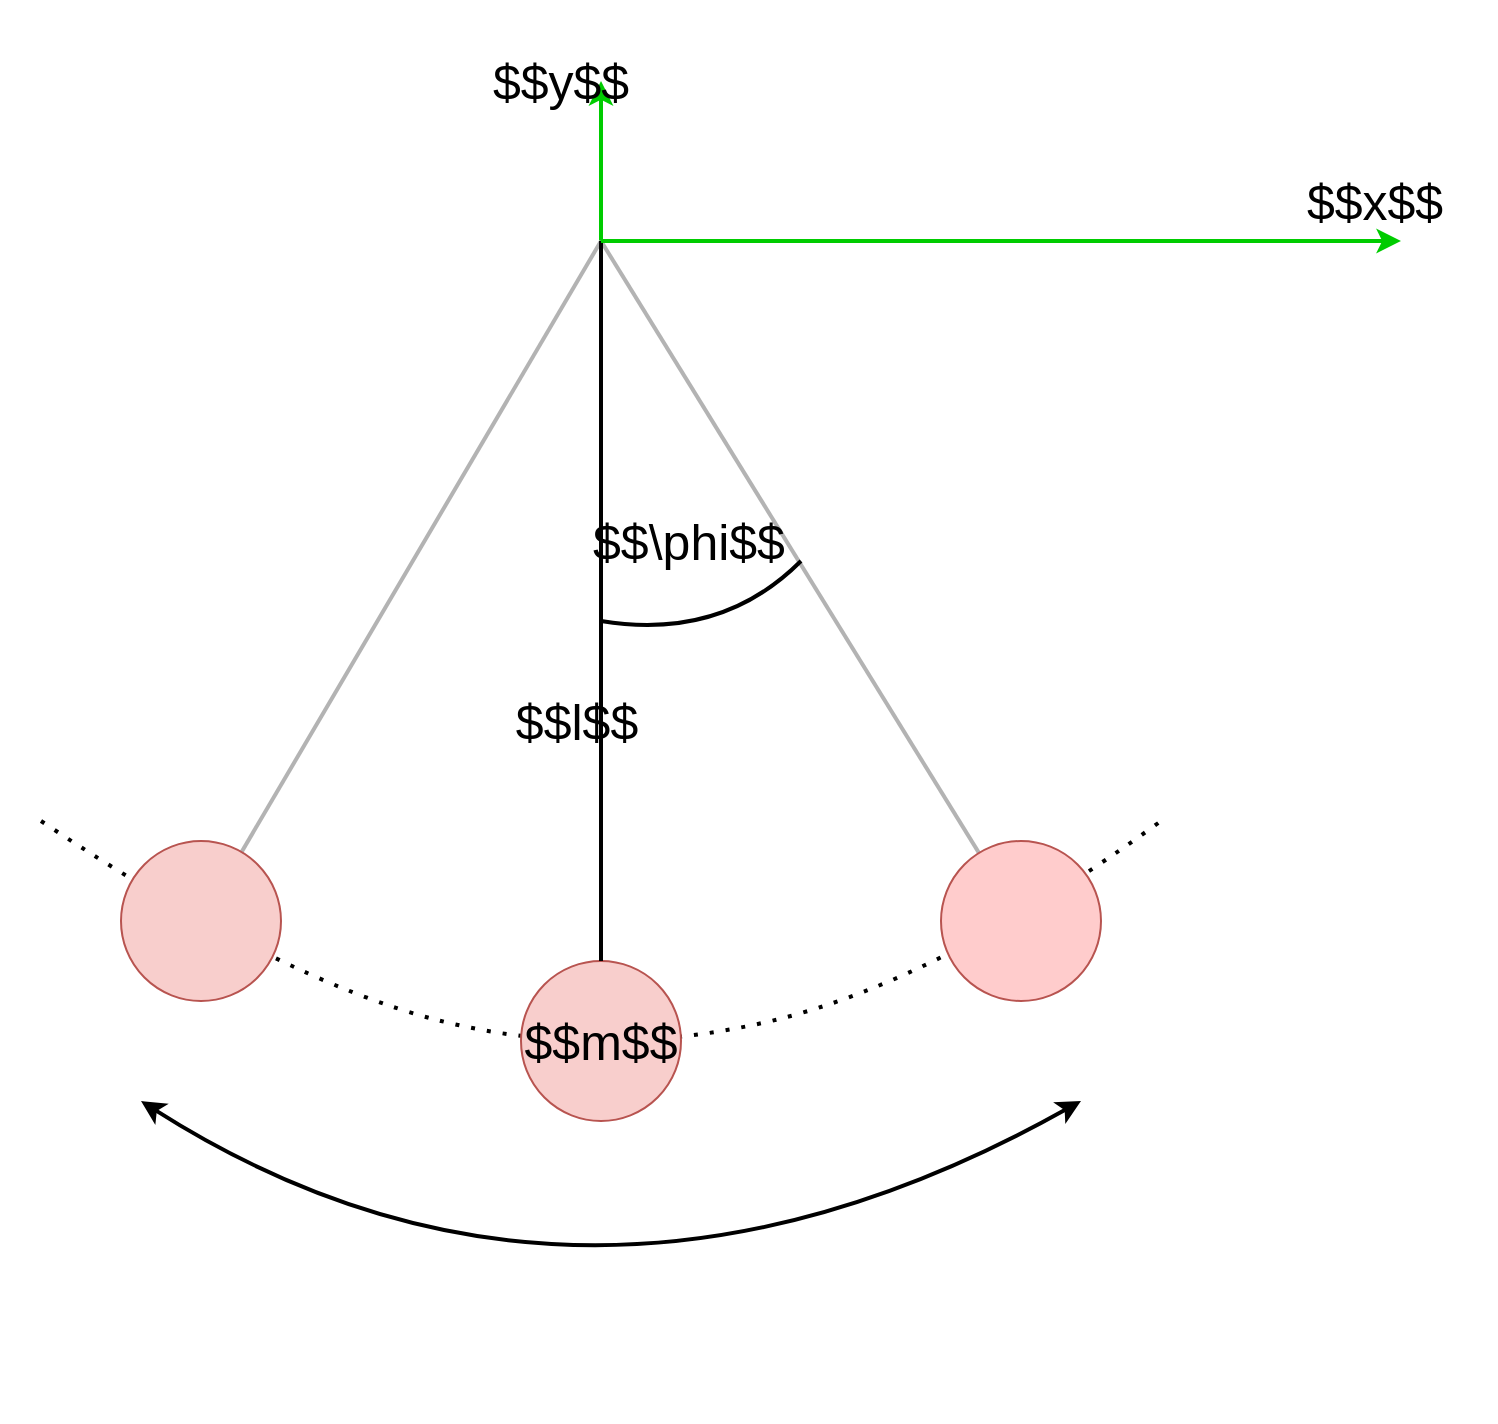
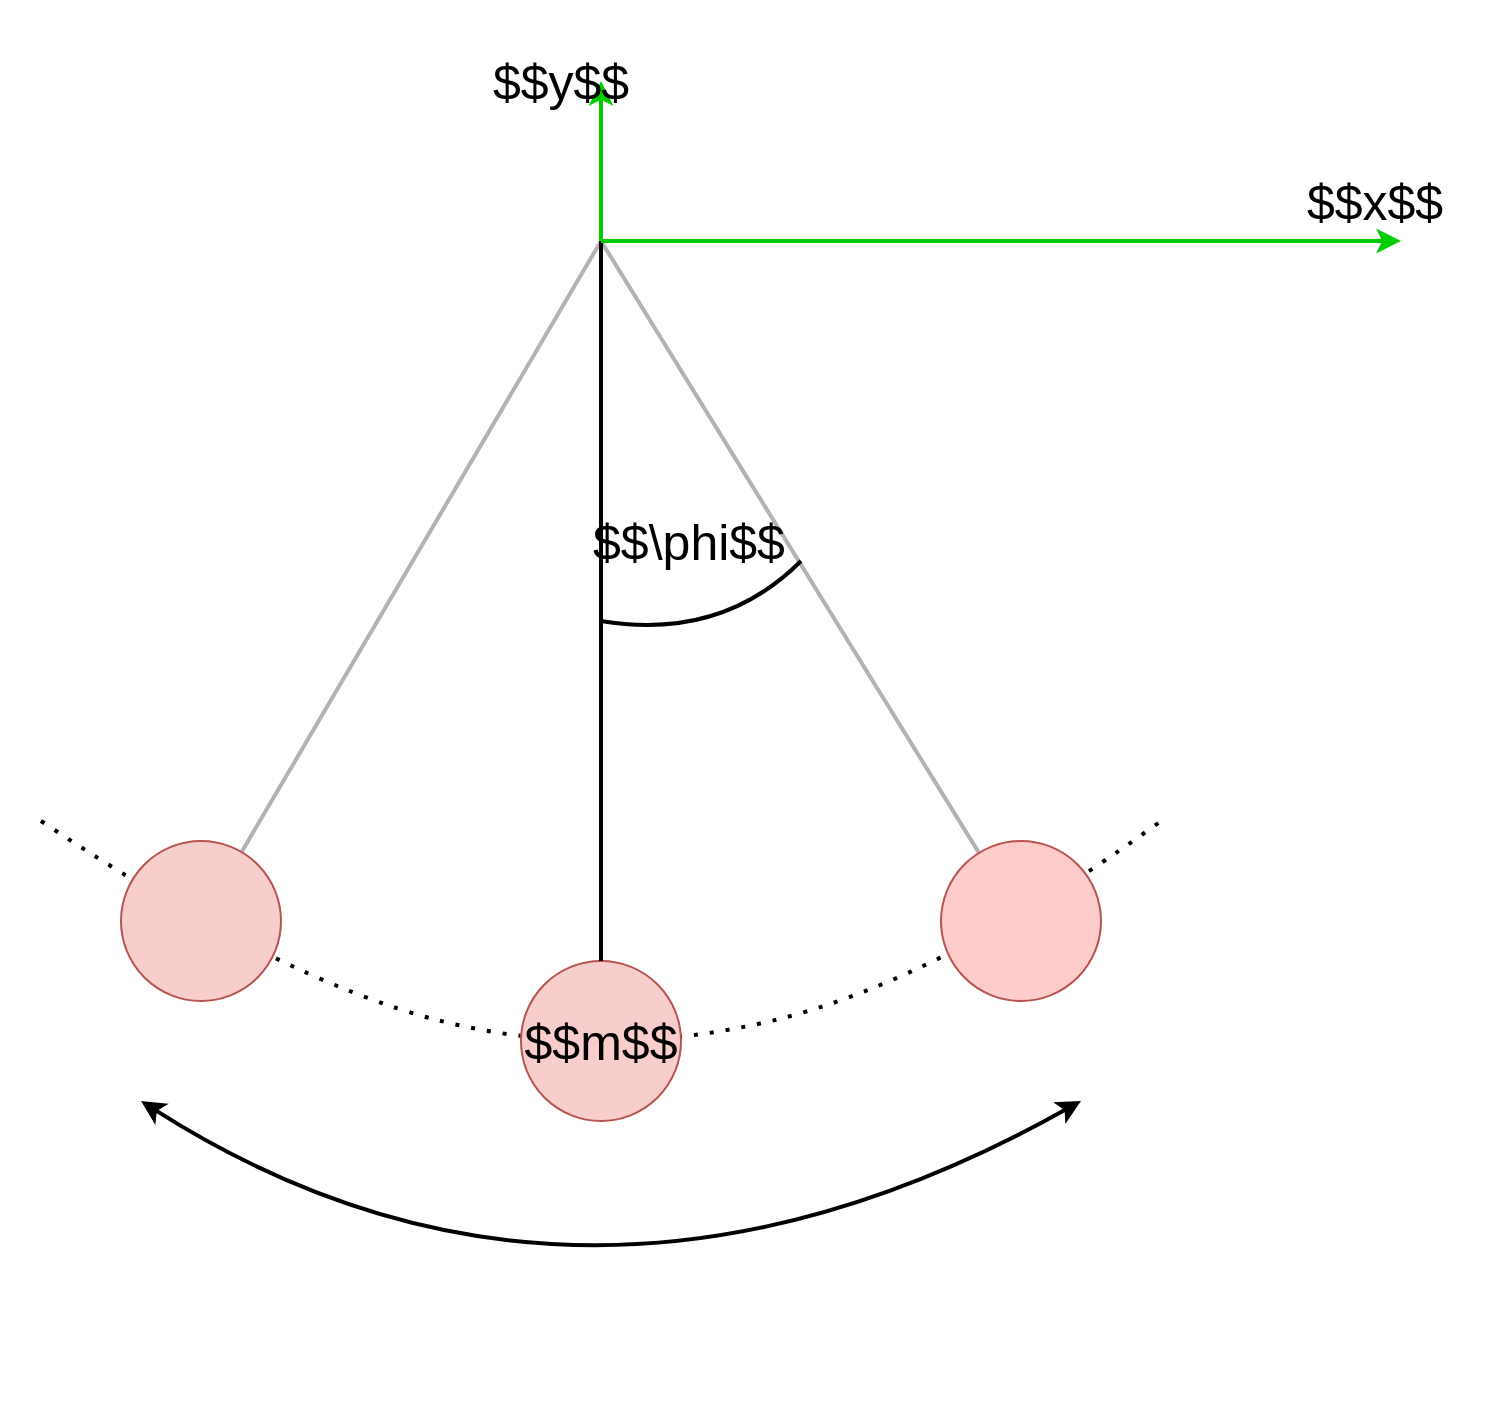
(577, 721) -> none
